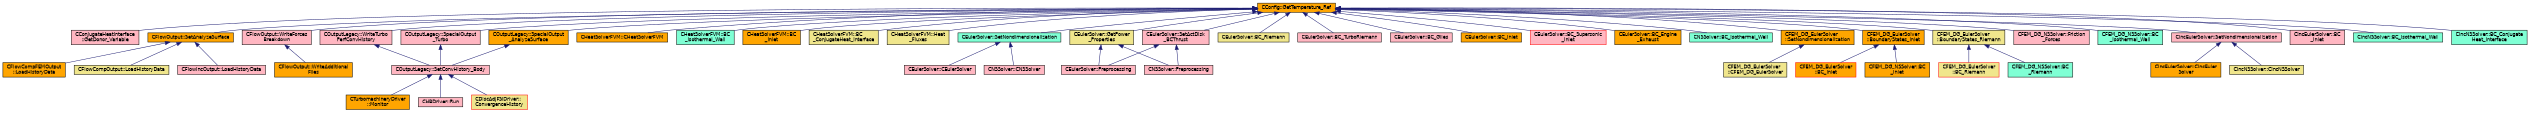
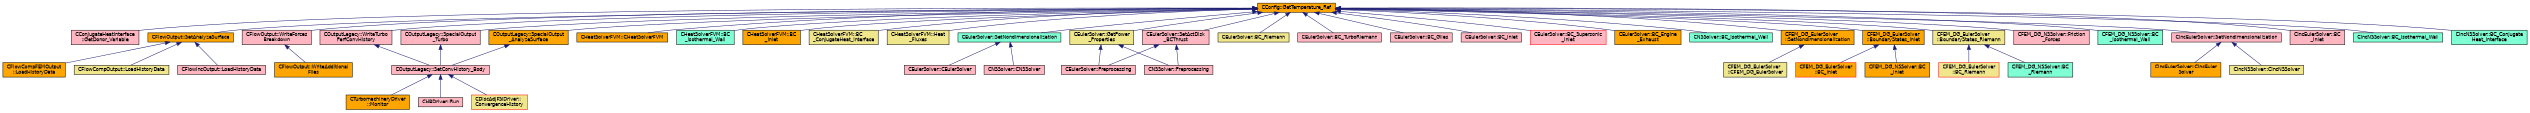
(1491, 37) -> (1491, 37)
